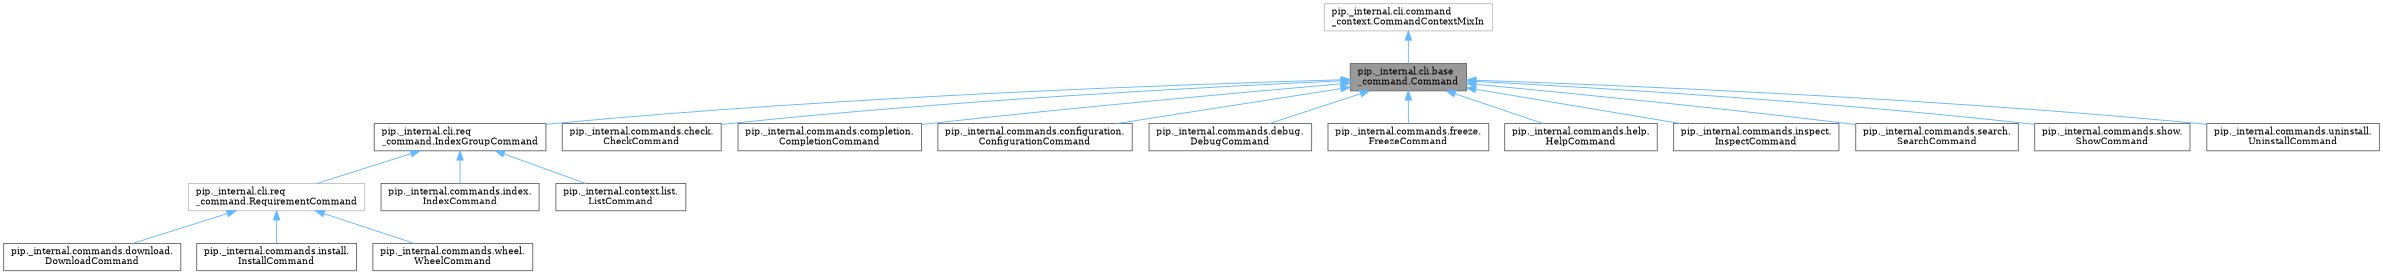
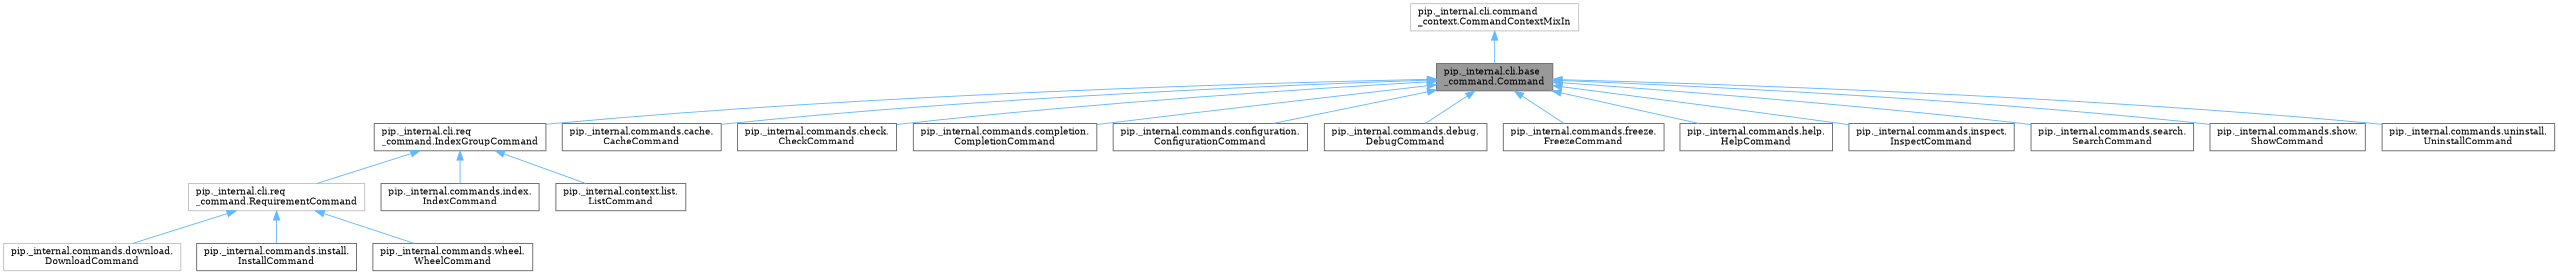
none -> (642, 137)
(92, 257) -> (92, 257)
